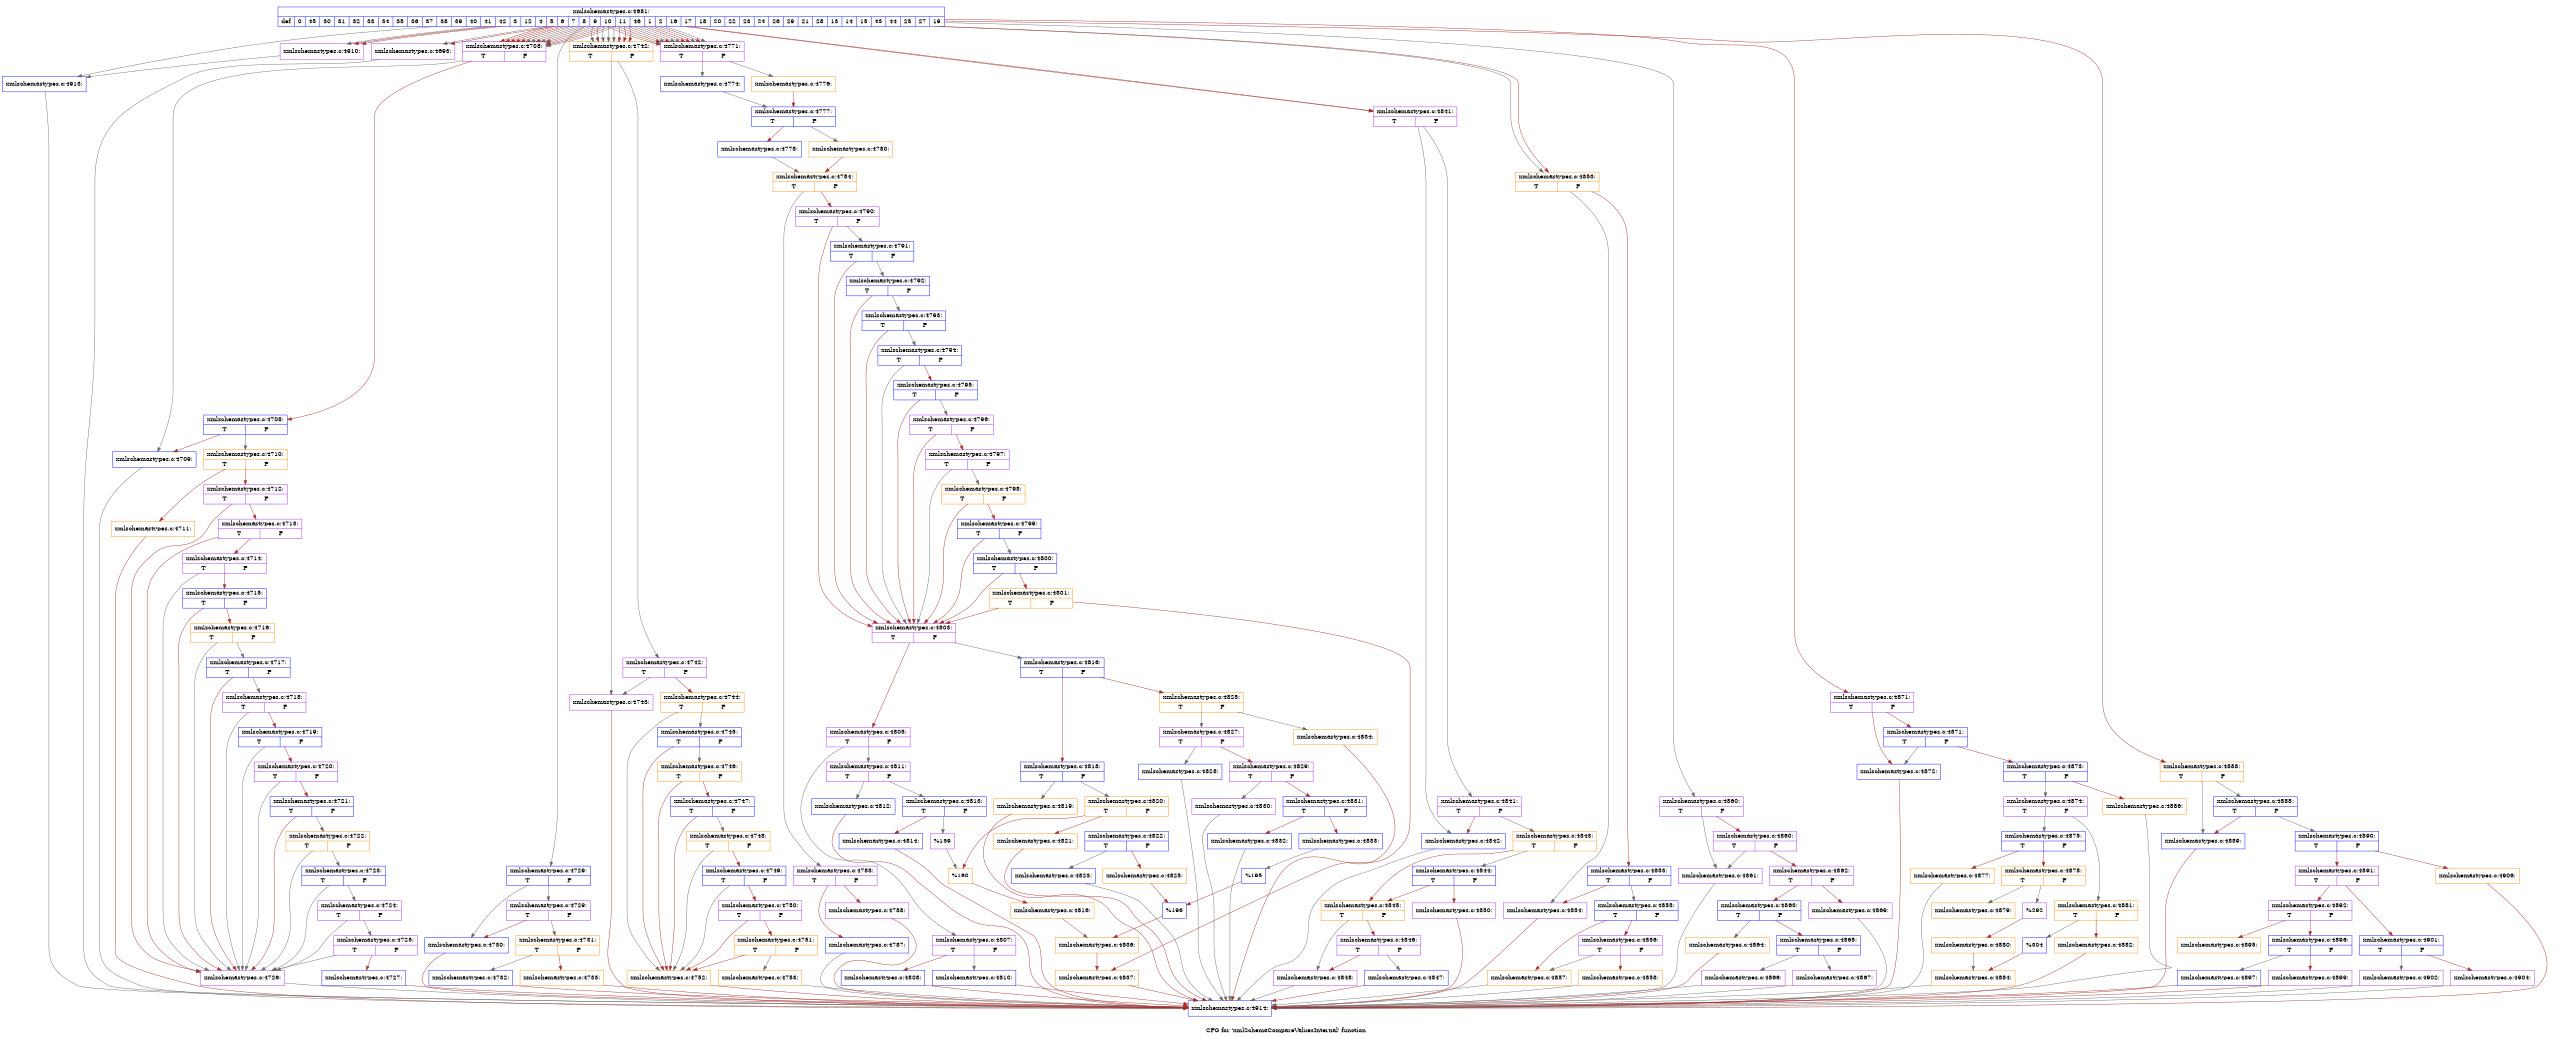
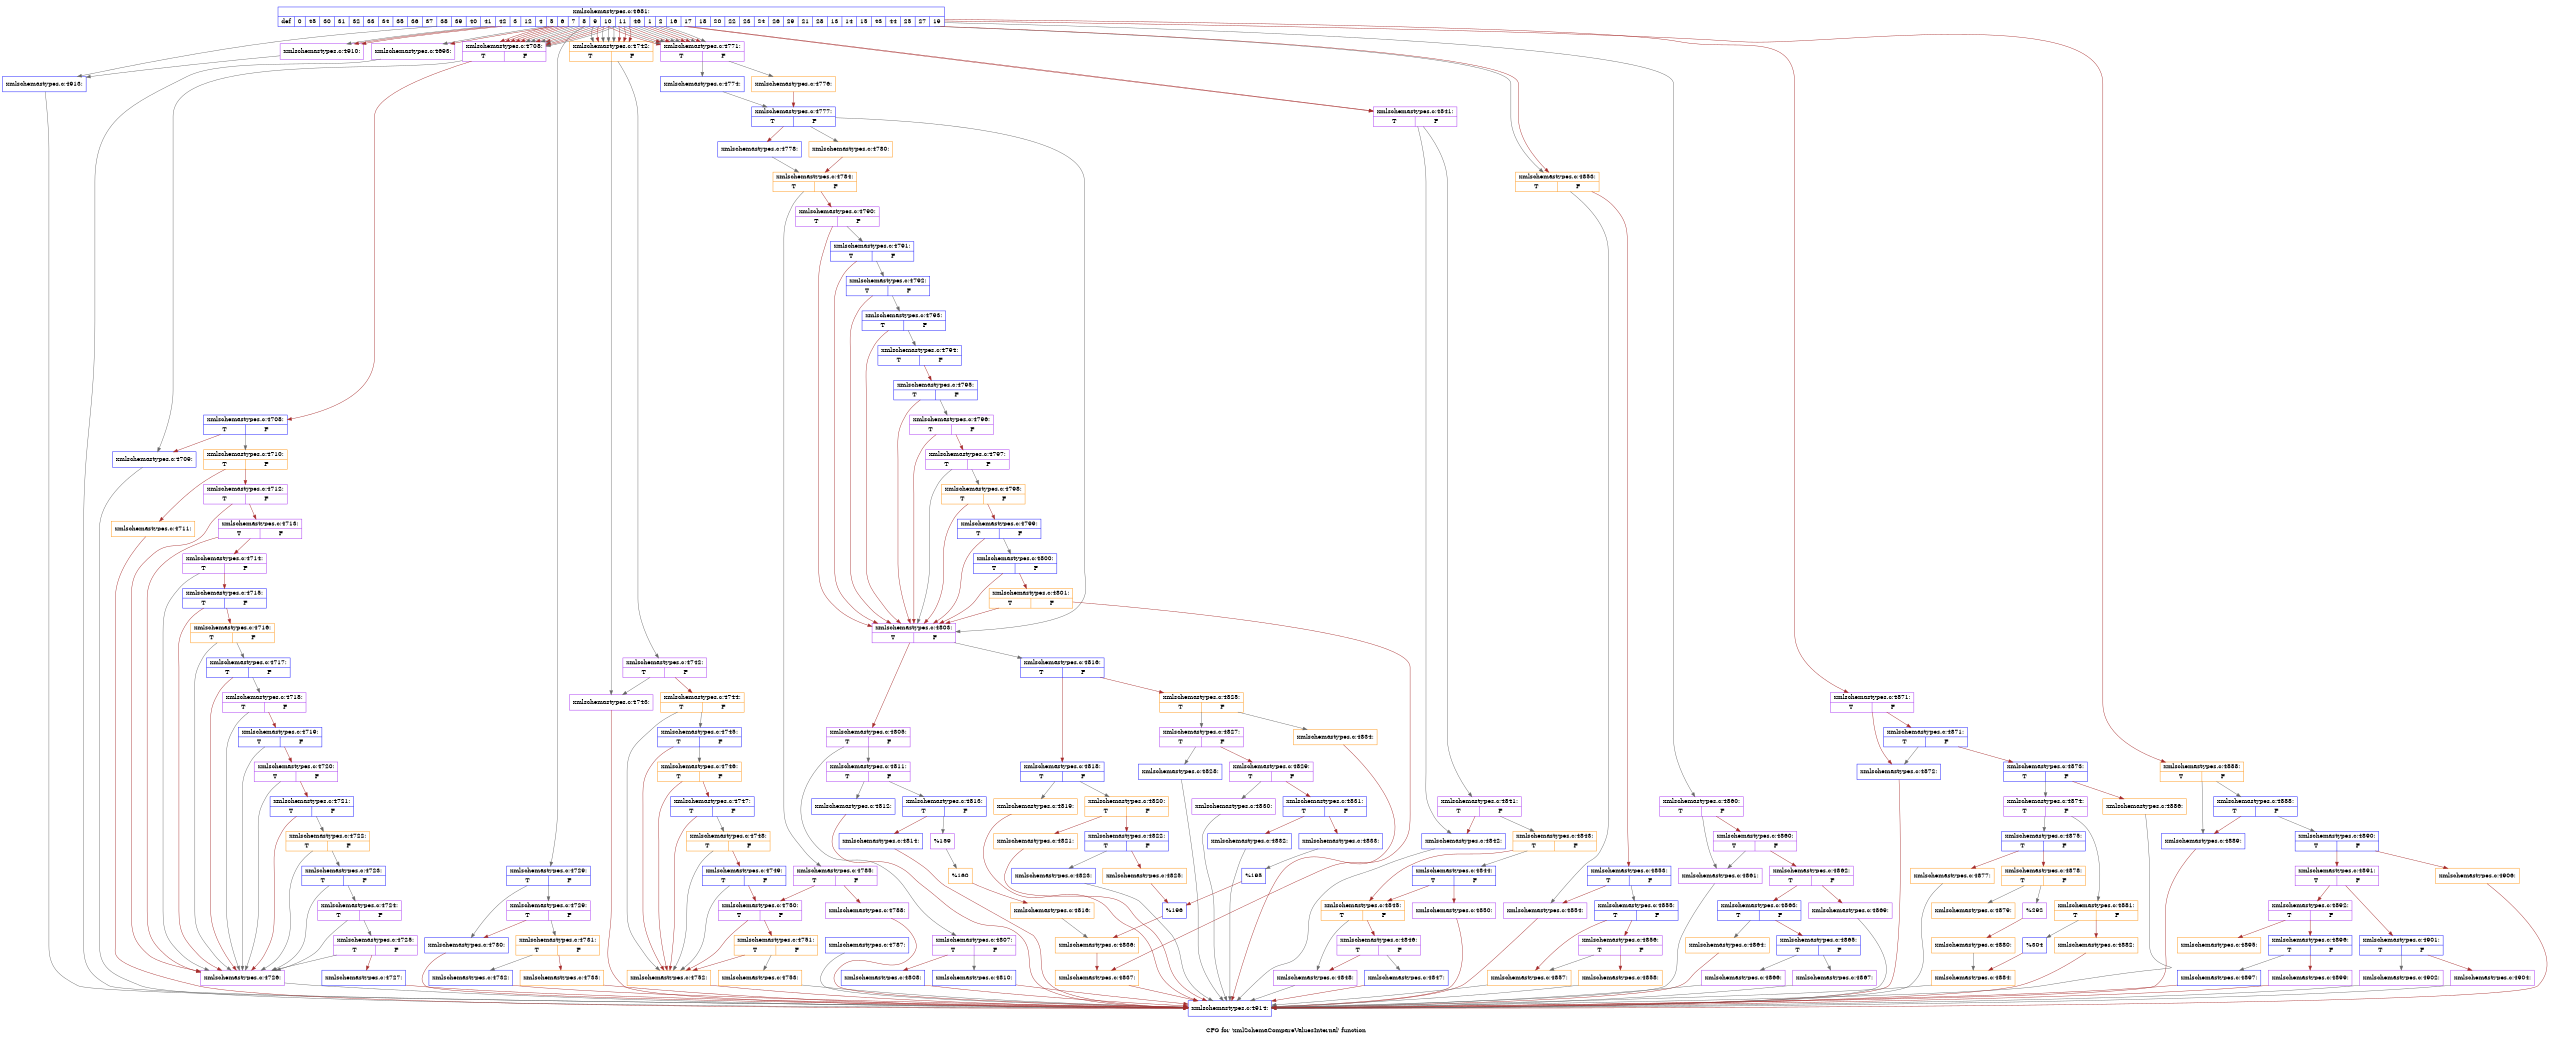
(882, 491) -> (1084, 322)
(1015, 820) -> (1127, 822)
(819, 914) -> (800, 892)
